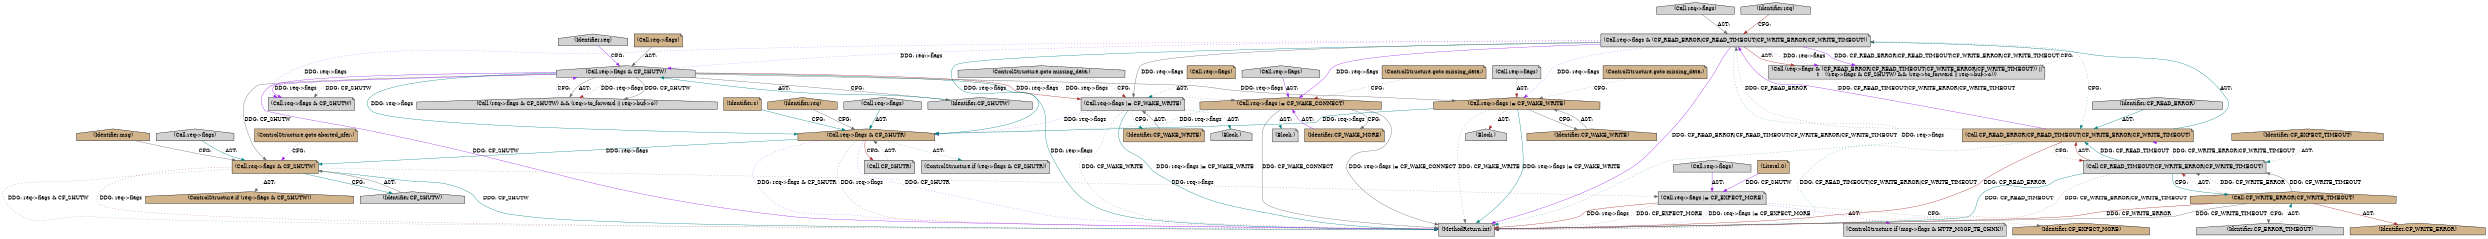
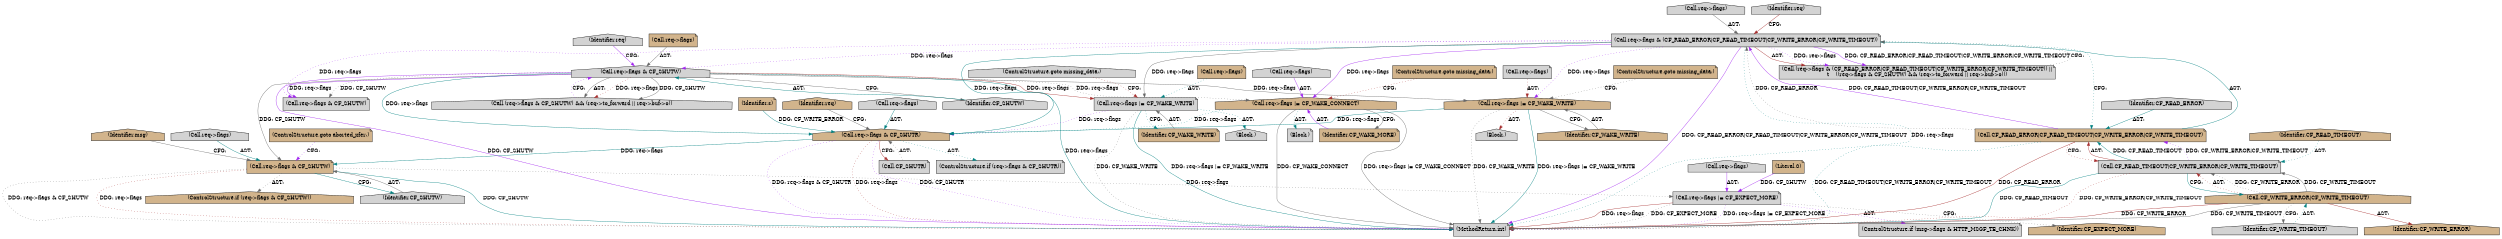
(819, 120) -> (811, 120)
(2308, 135) -> (2320, 135)
(2270, 230) -> (2285, 230)
